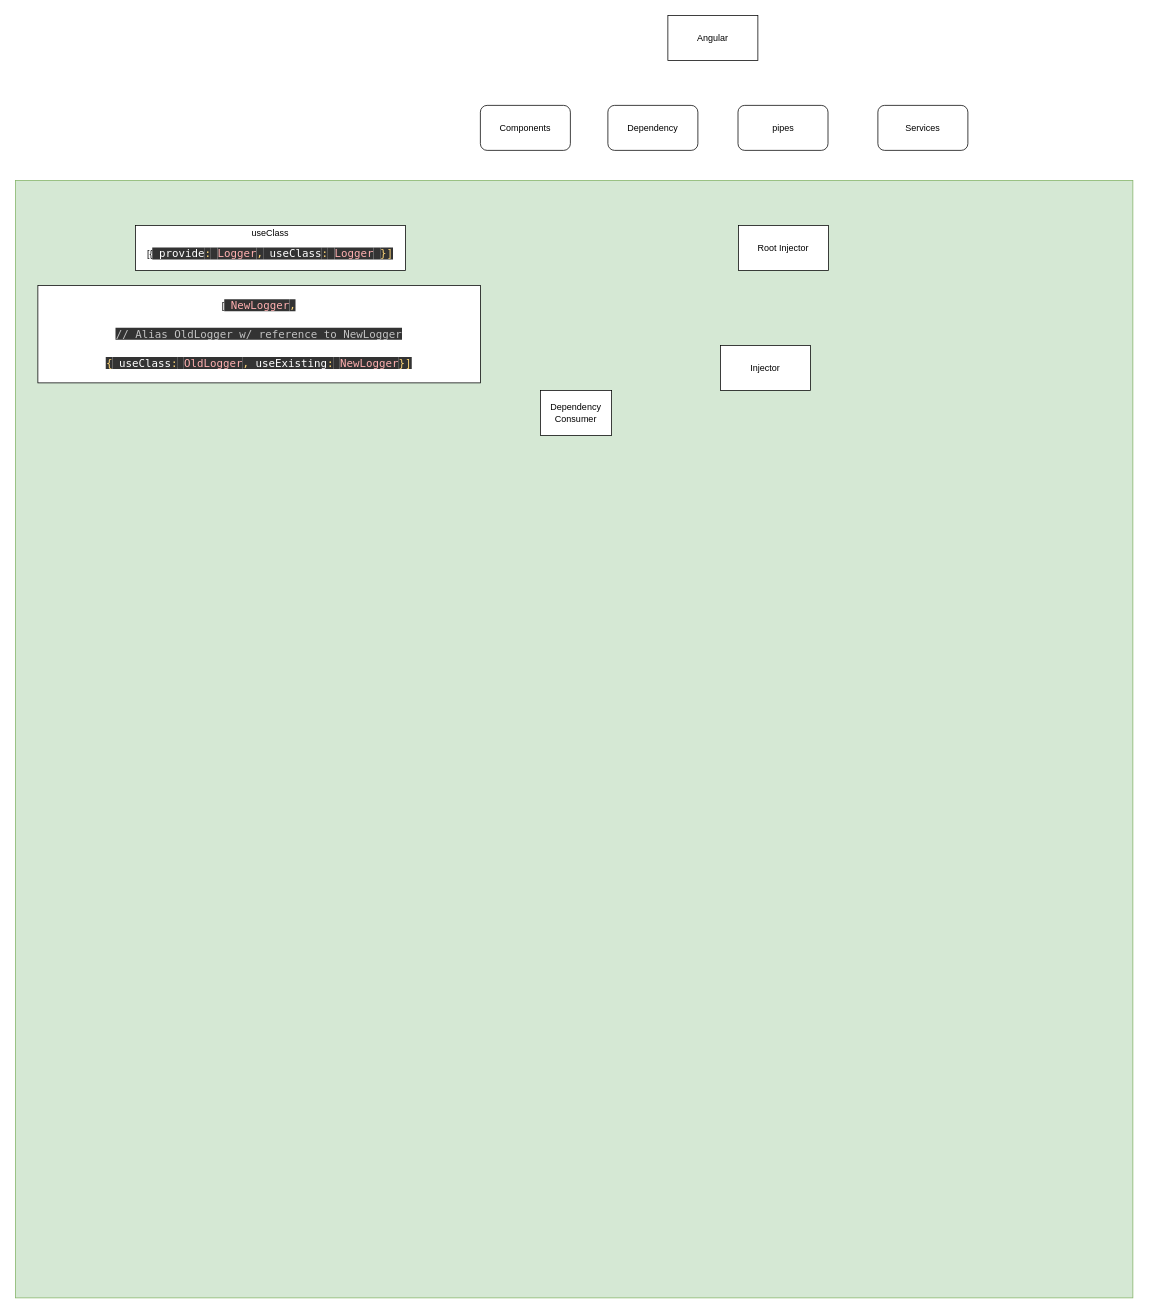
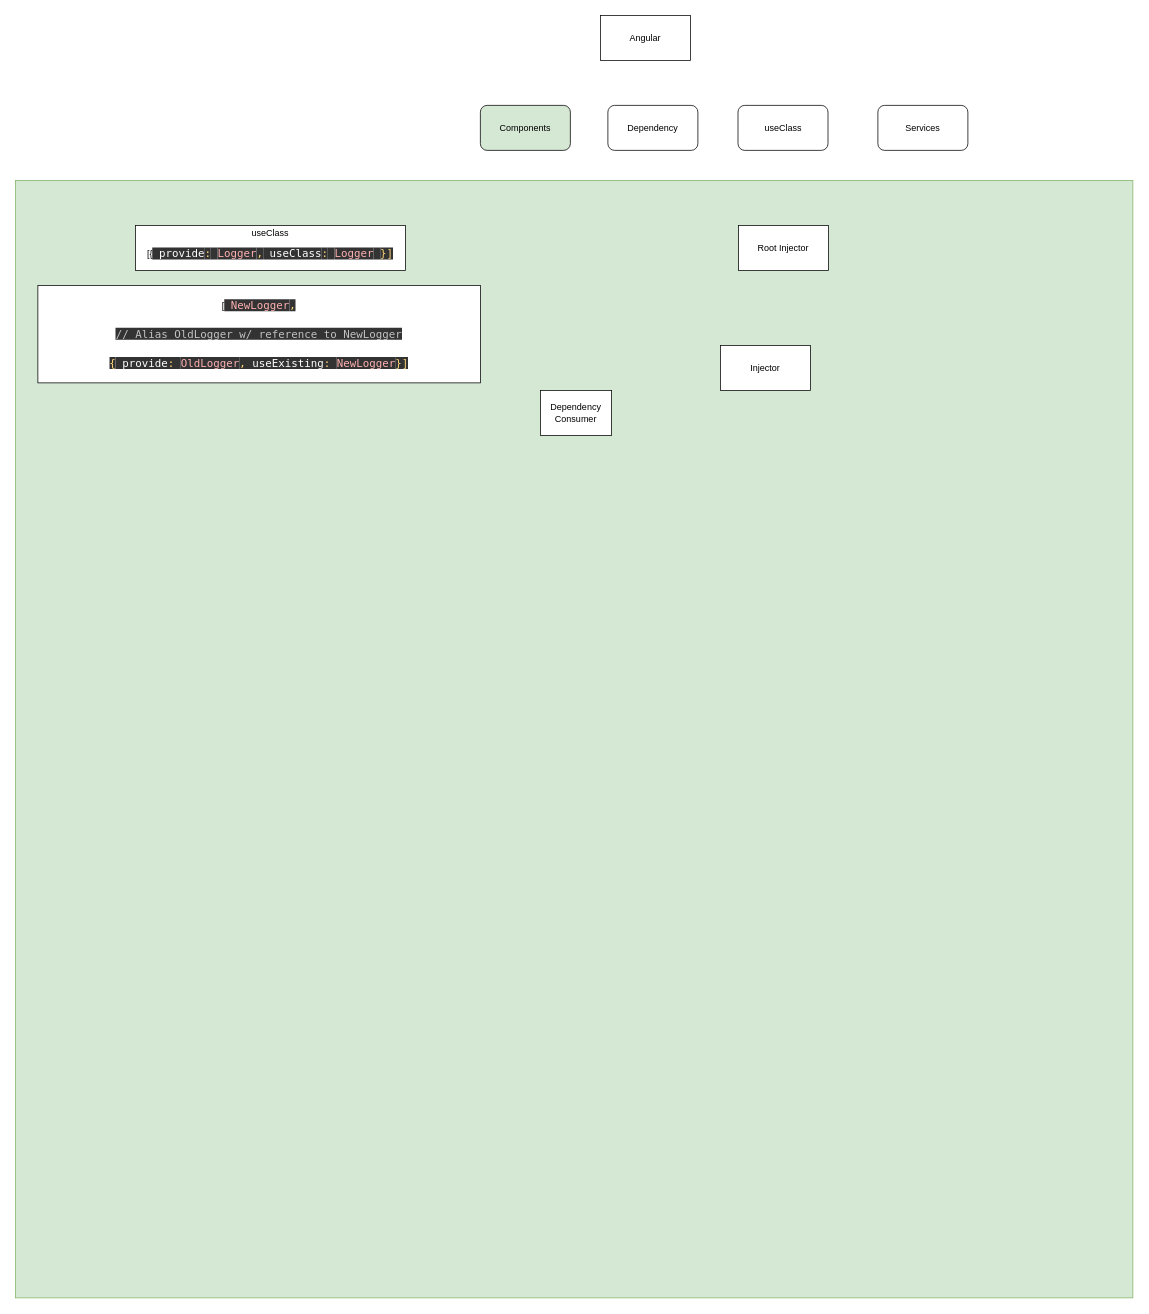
(713, 38) -> (645, 38)
(525, 128) -> (525, 128)
(783, 128) -> (783, 128)
(259, 334) -> (259, 334)
